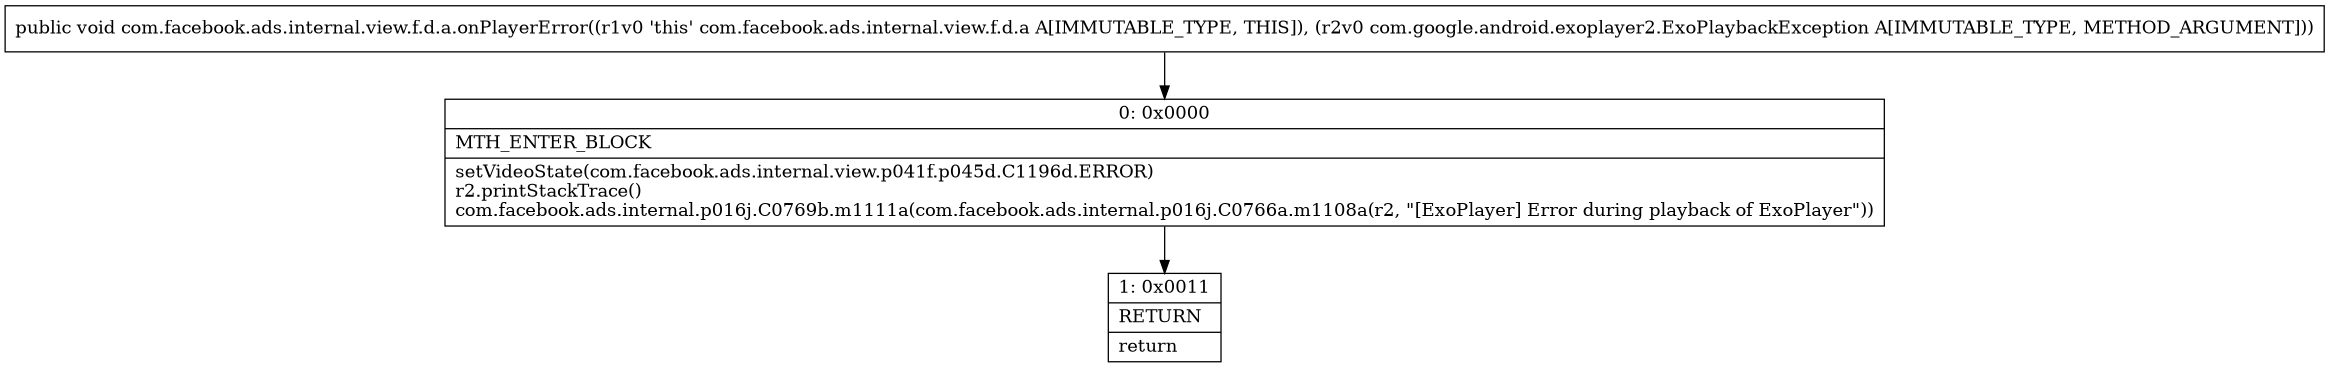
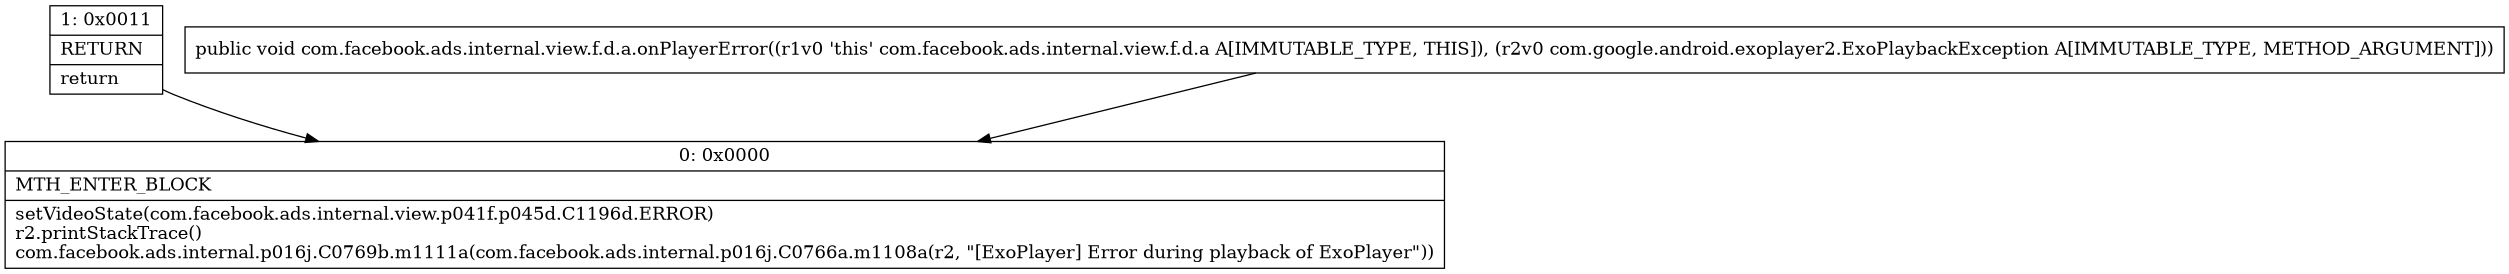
(1165, 243) -> (233, 116)
